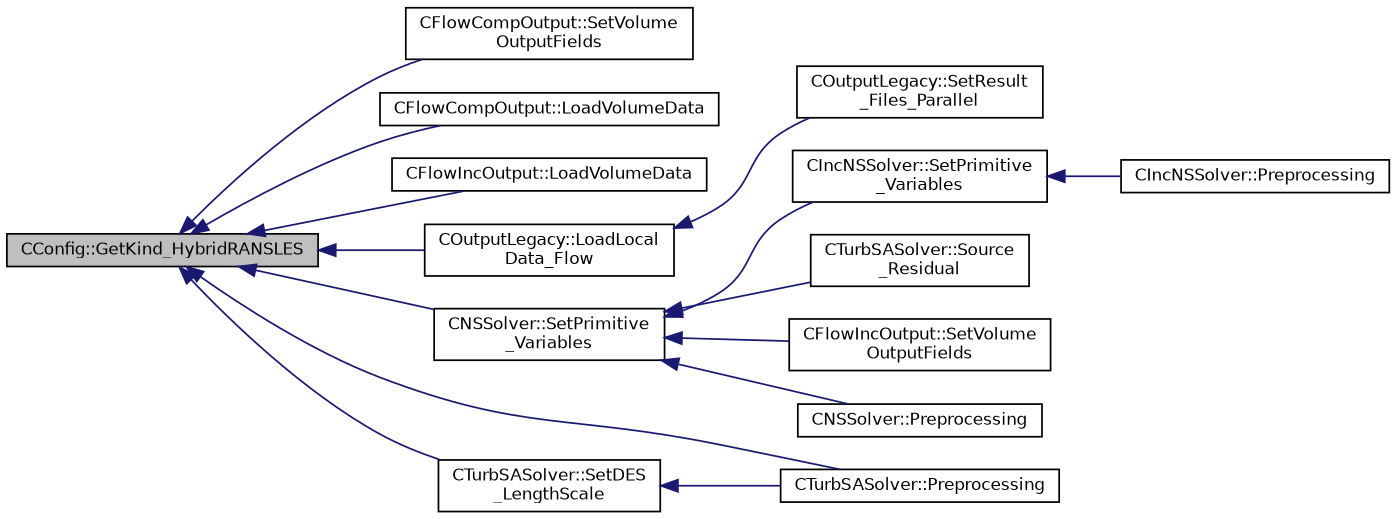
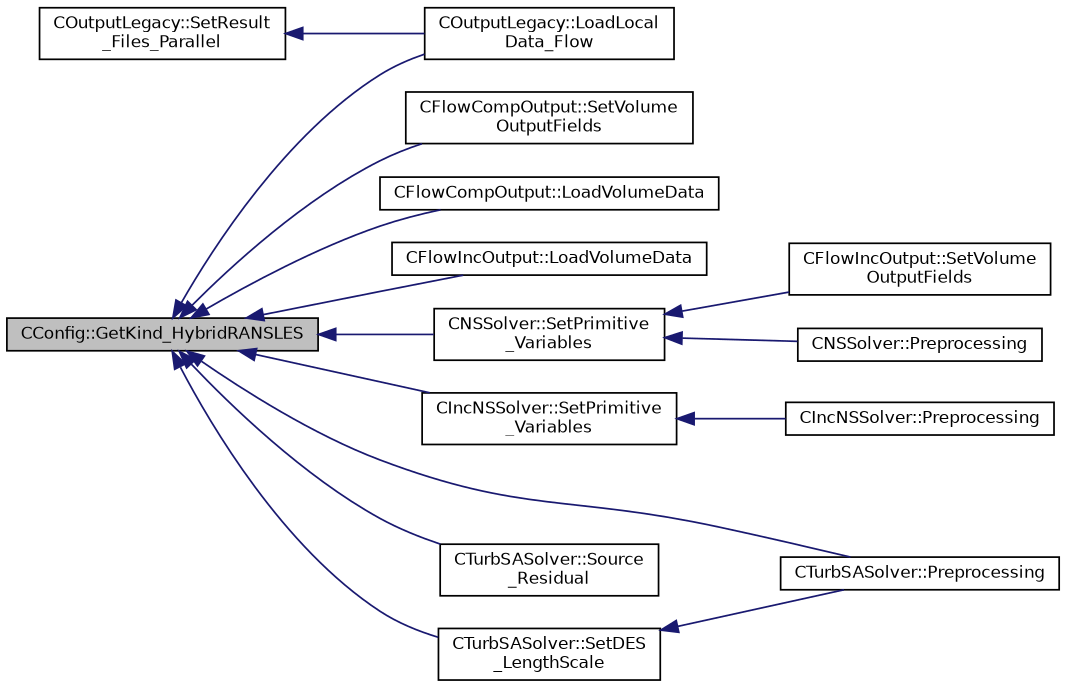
(750, 170) -> (364, 34)
(749, 259) -> (343, 374)
(746, 295) -> (306, 469)
